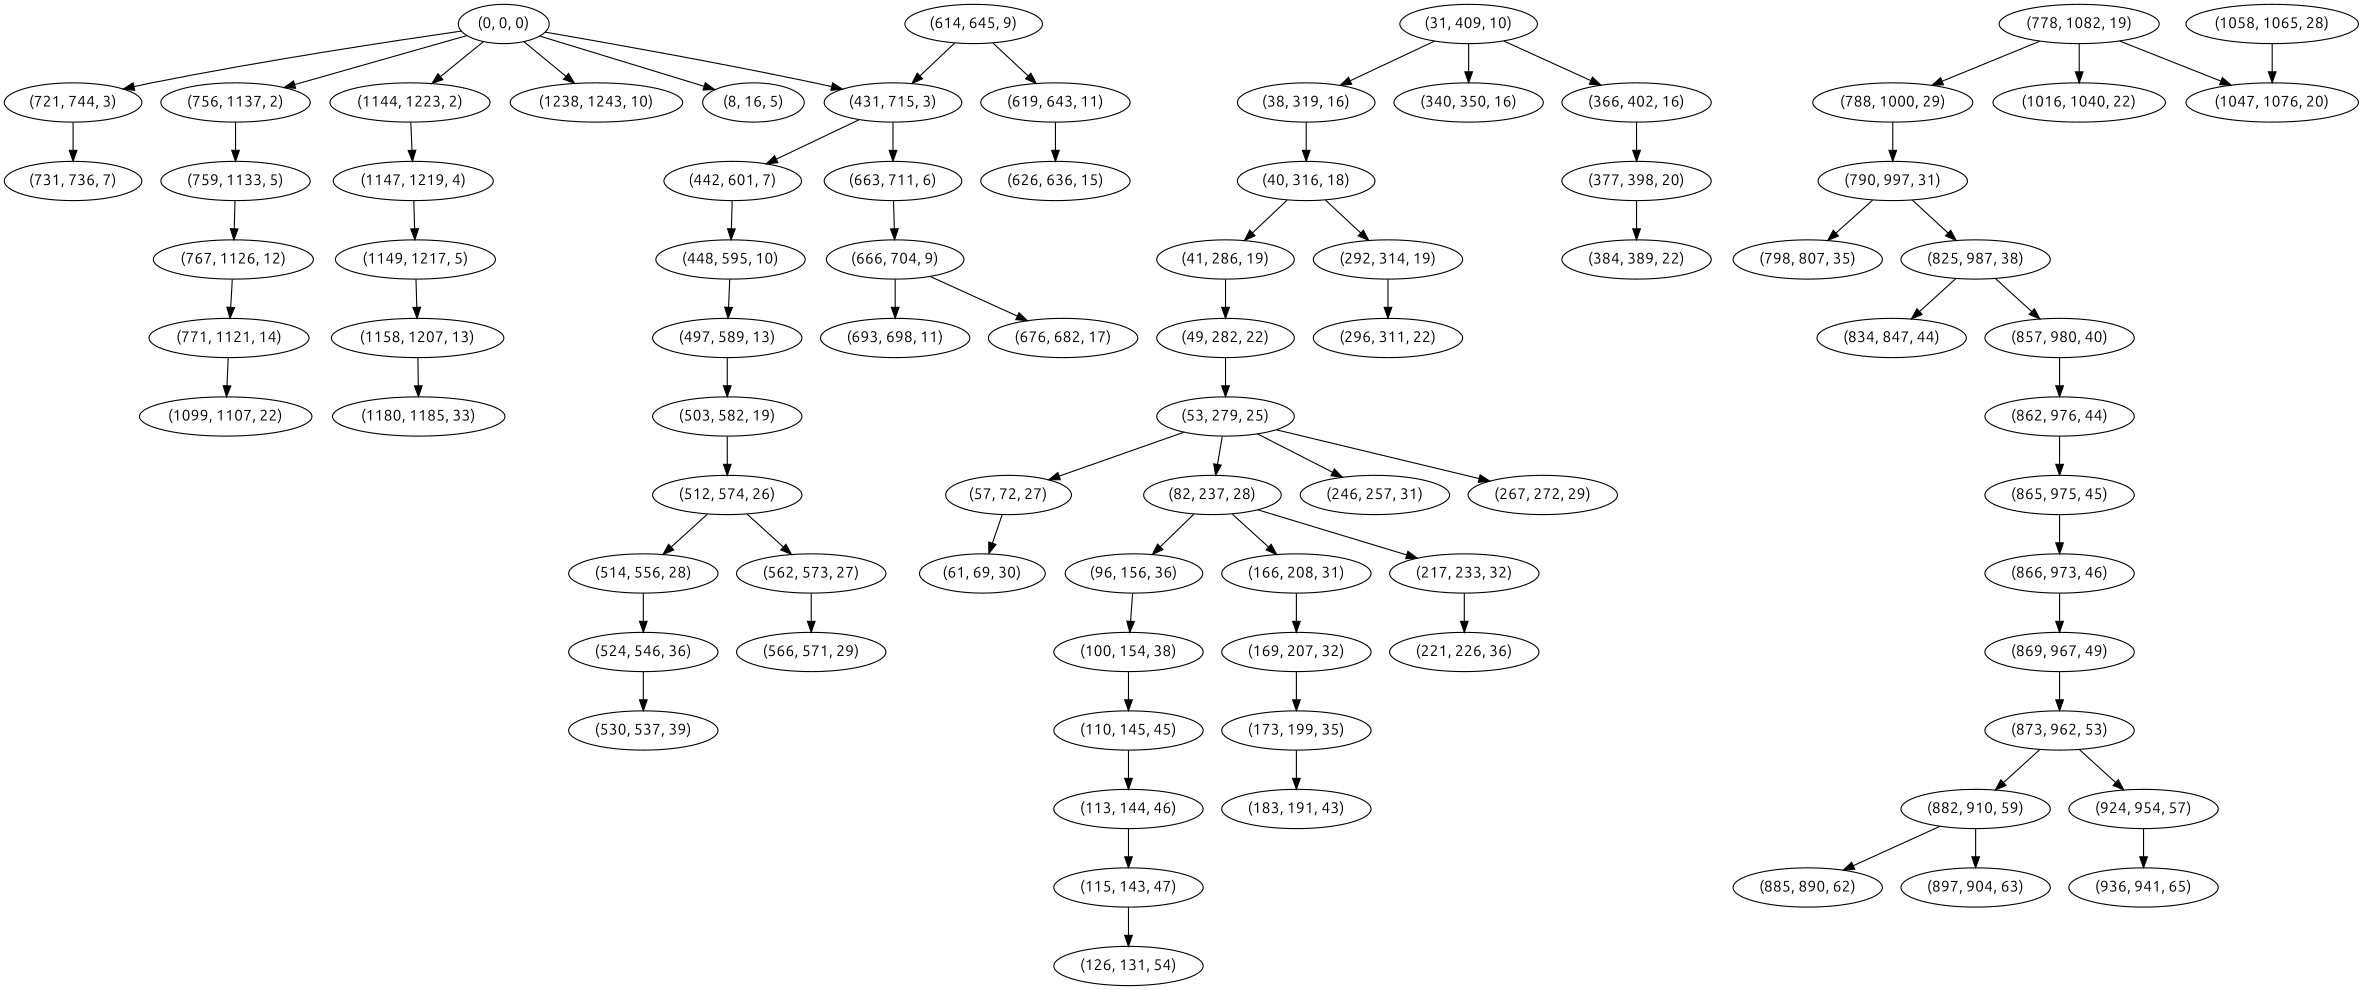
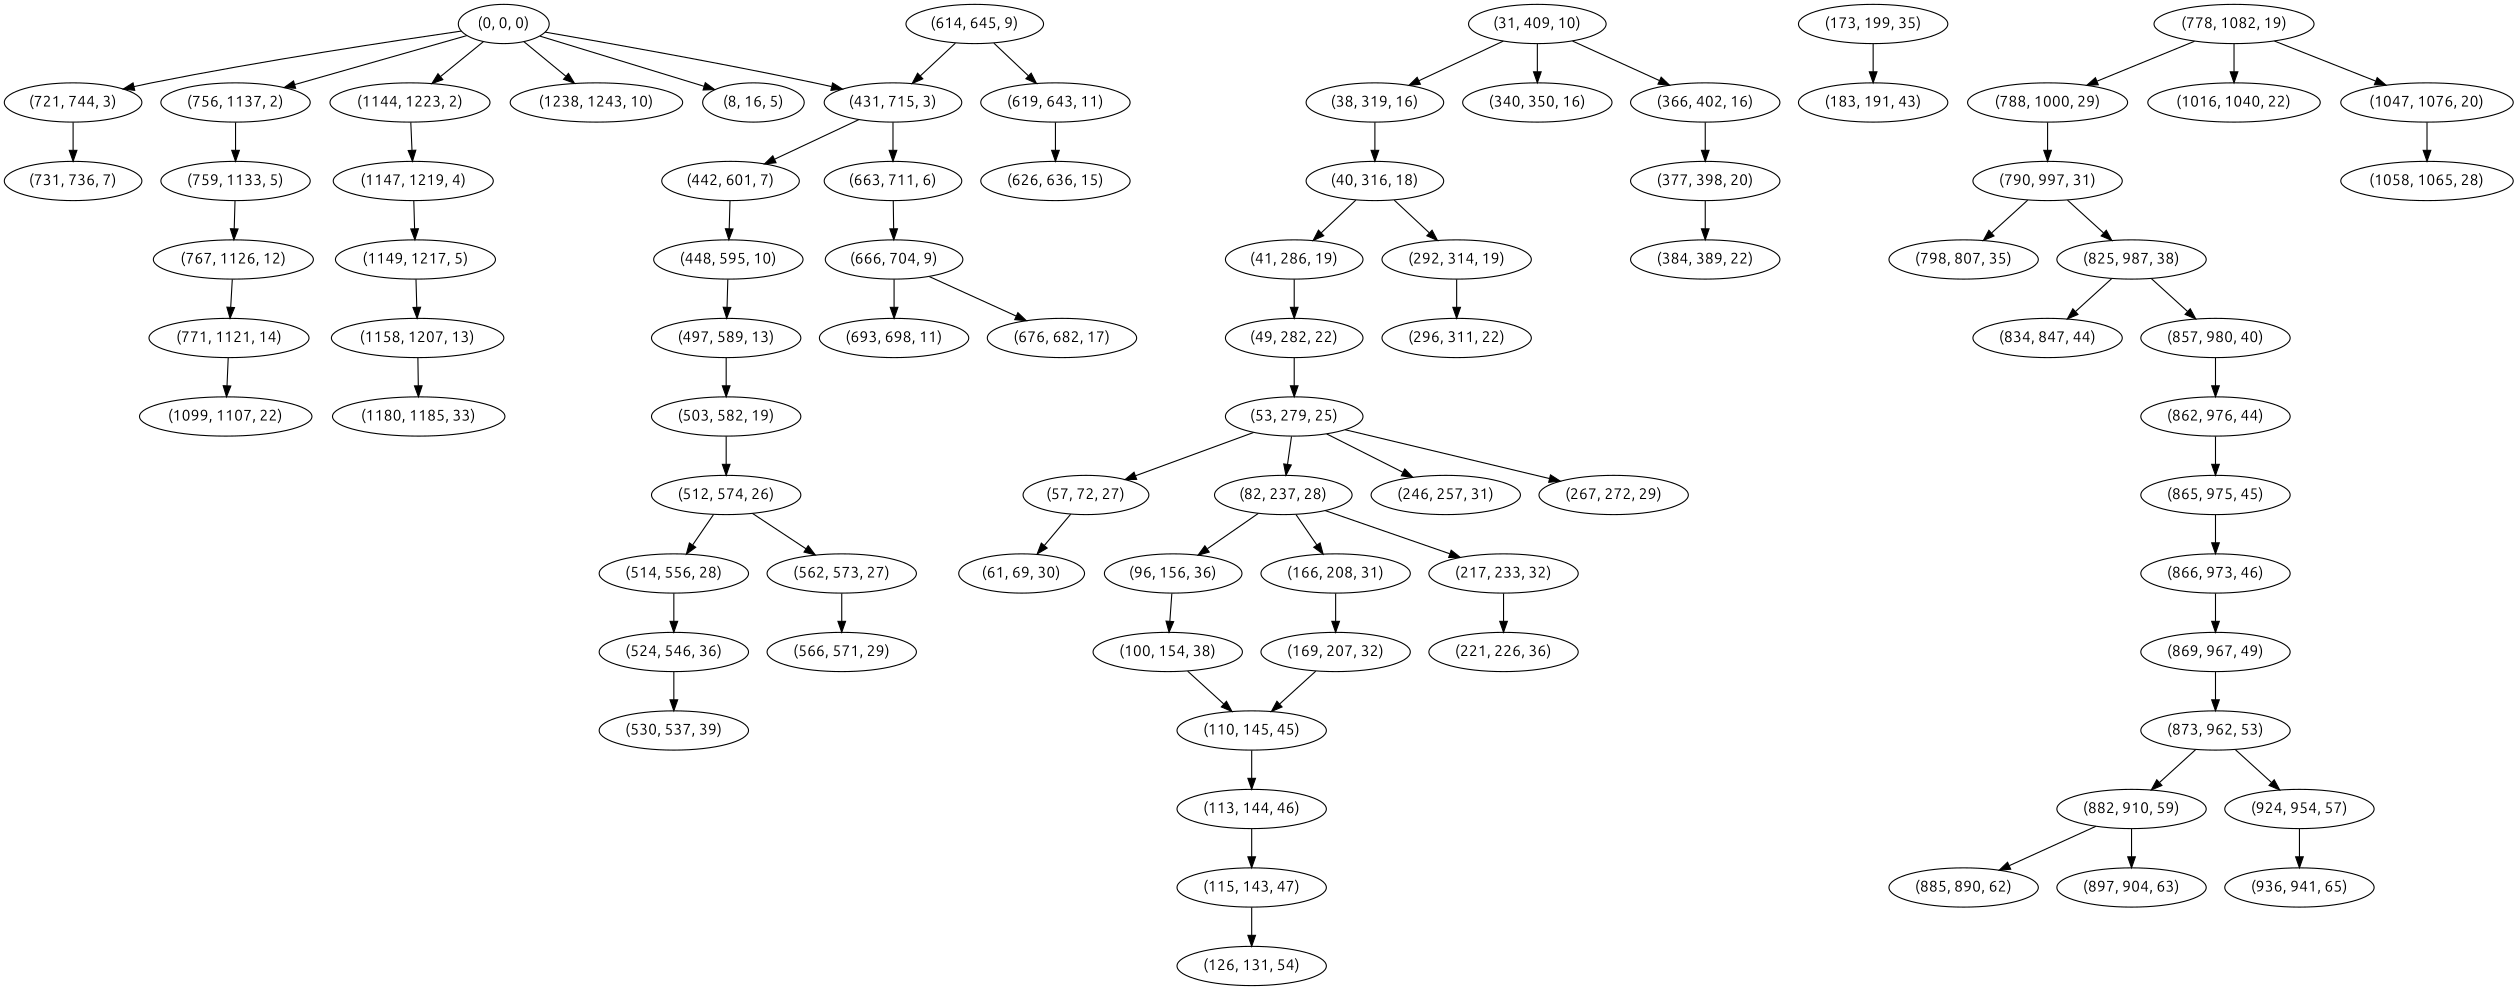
(2272, 58) -> (2427, 136)
(1296, 686) -> (1298, 688)
